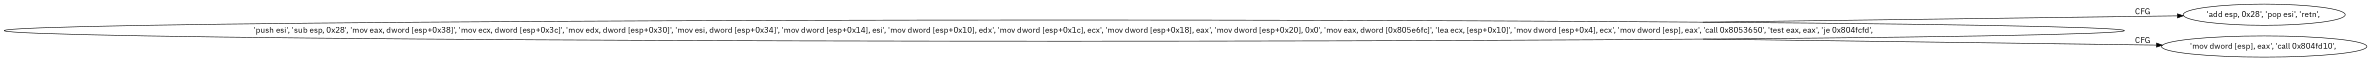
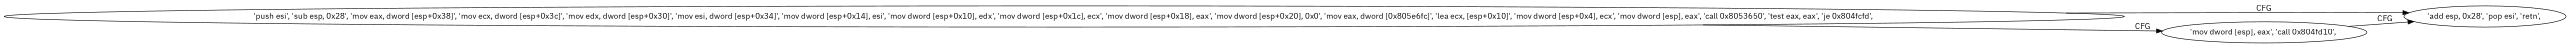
none -> (2378, 24)
